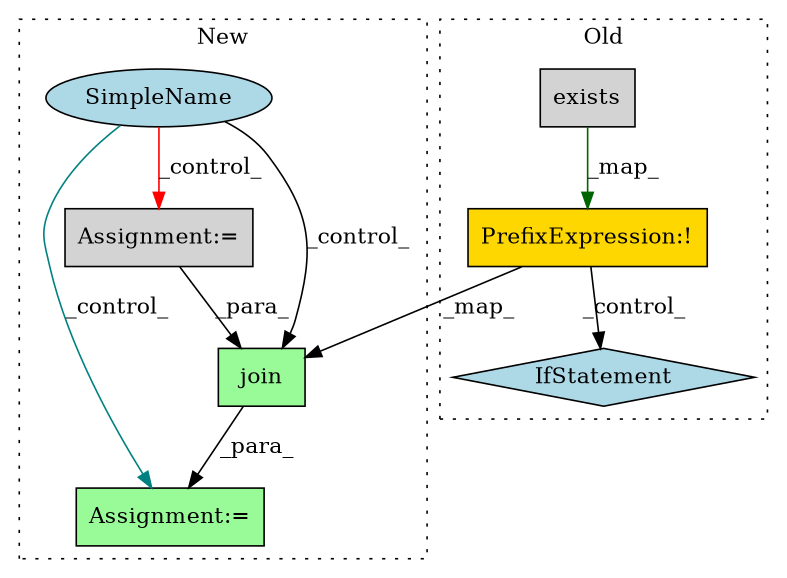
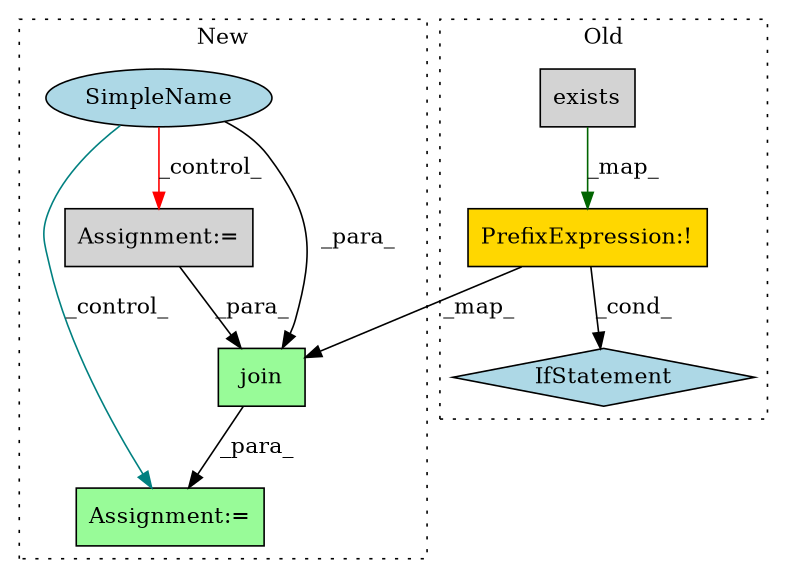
(358, 238) -> (358, 238)
(634, 307) -> (634, 307)
